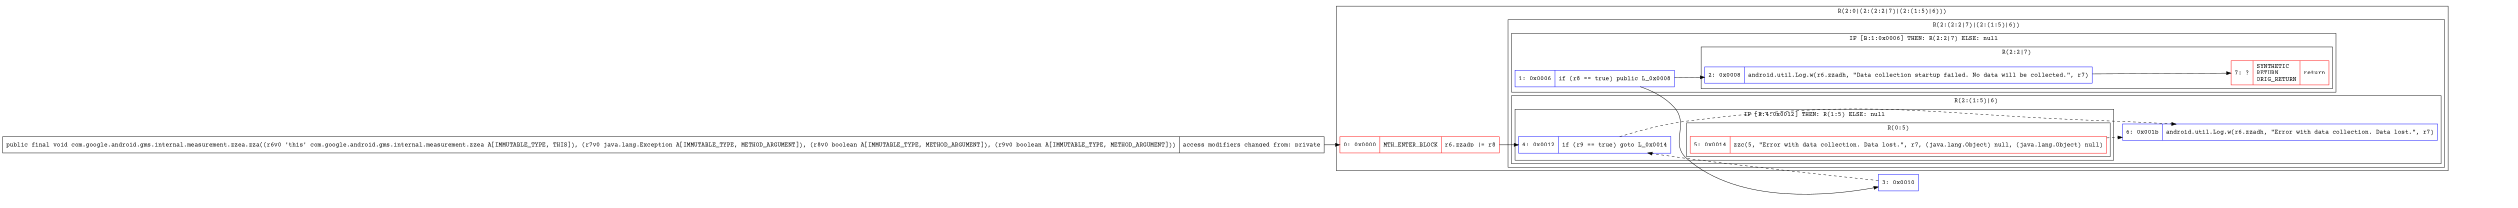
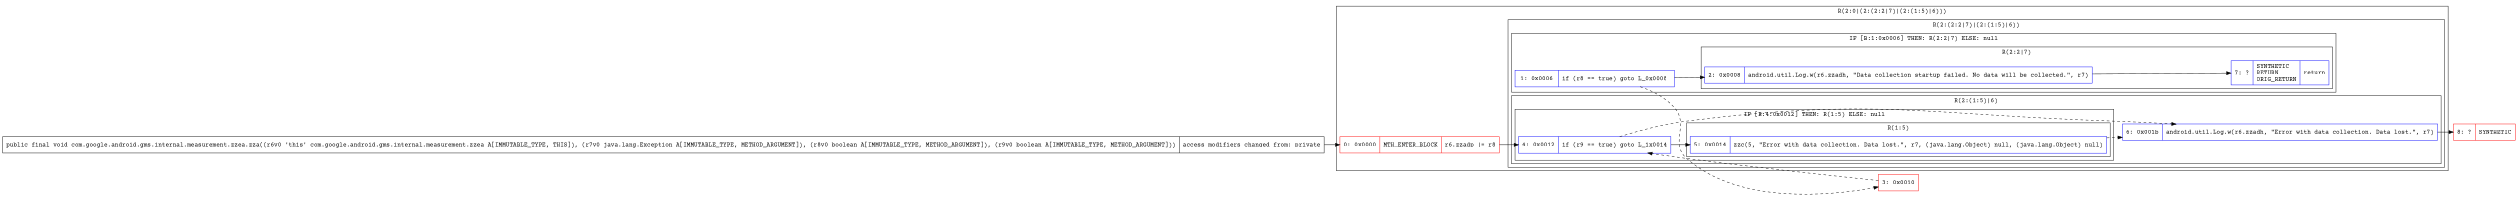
(2280, 73) -> (2280, 73)
(1615, 78) -> (1615, 78)
(1898, 128) -> (1898, 128)
none -> (2484, 132)
(1615, 145) -> (1615, 145)
none -> (1676, 145)
(1898, 145) -> (1898, 145)
(1730, 183) -> (1730, 183)
(1898, 183) -> (1898, 183)
